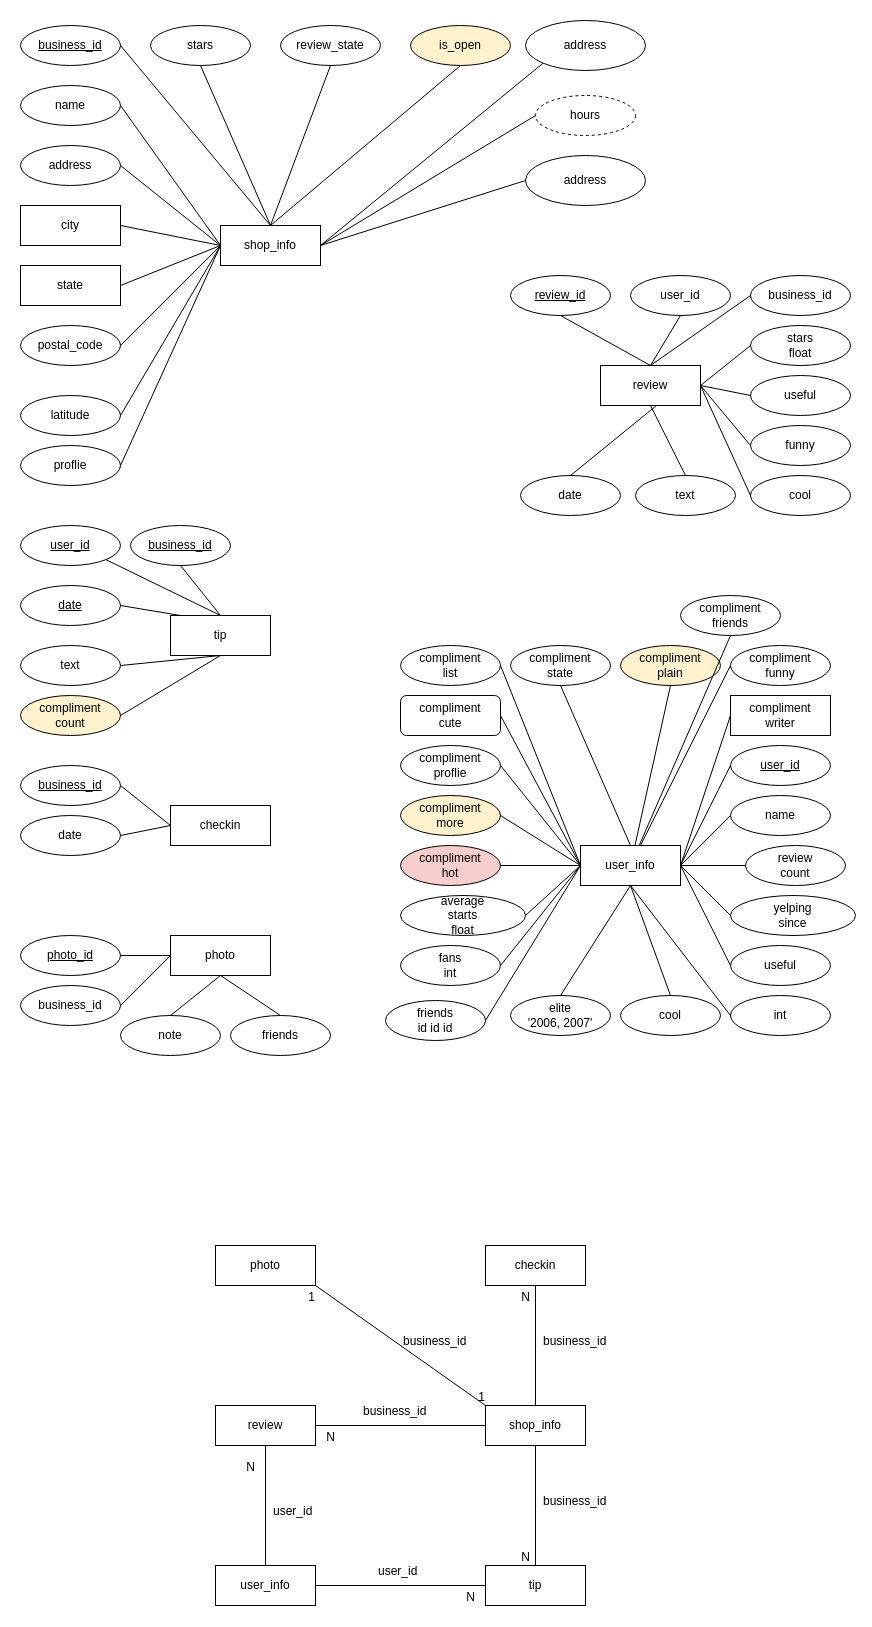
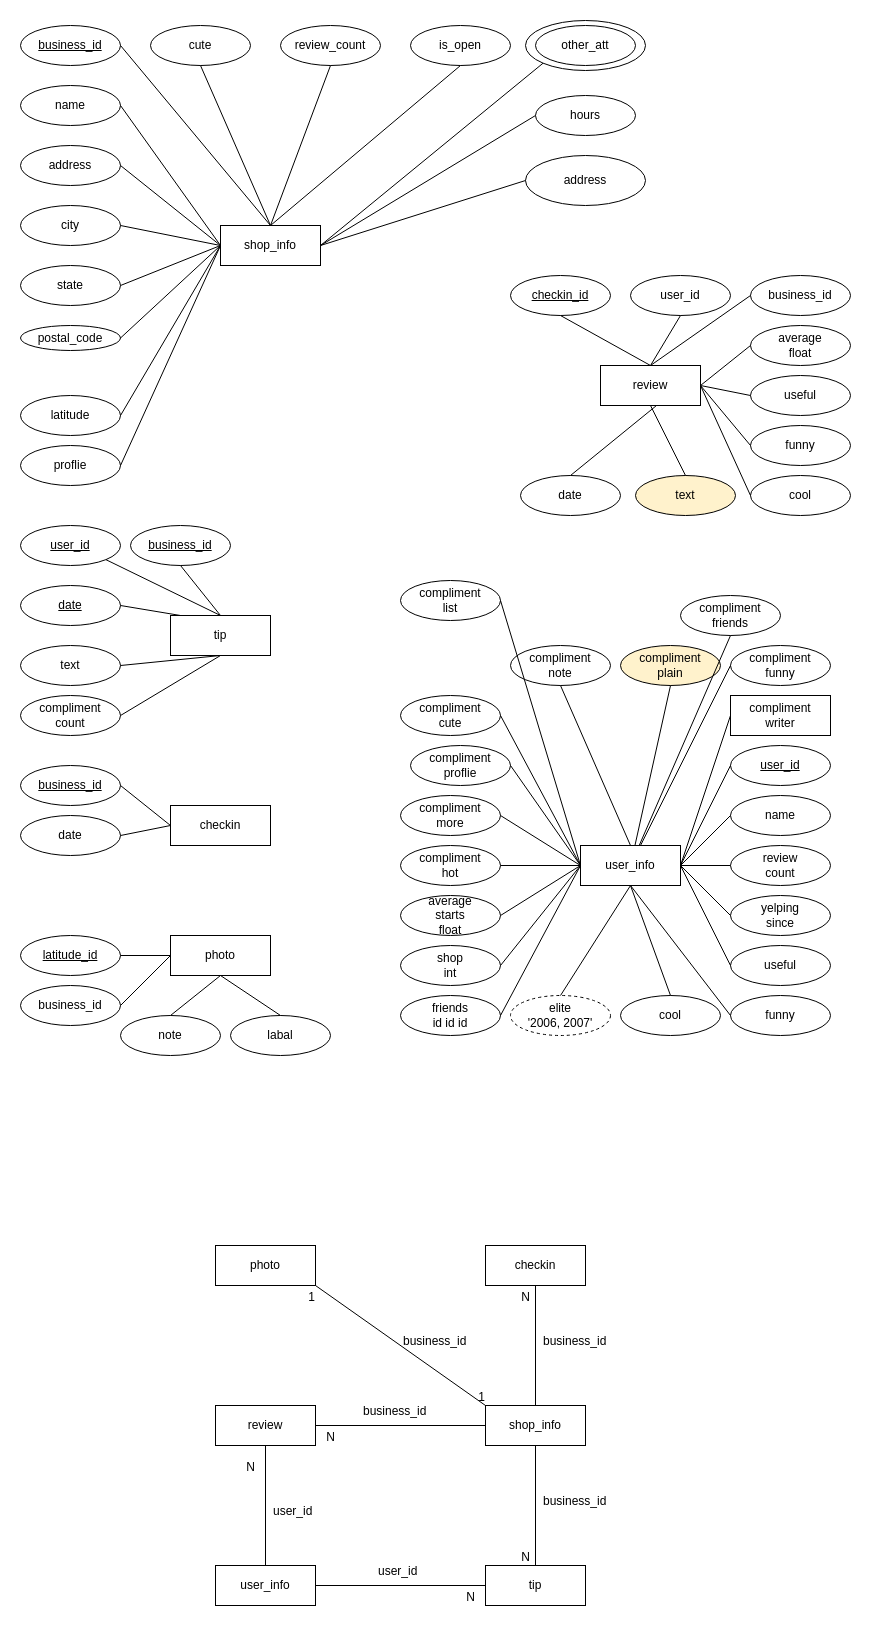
(201, 46) -> (201, 46)
(331, 46) -> (331, 46)
(461, 46) -> (461, 46)
none -> (586, 46)
(586, 116) -> (586, 116)
(71, 226) -> (71, 226)
(71, 286) -> (71, 286)
(561, 296) -> (561, 296)
(71, 346) -> (71, 338)
(801, 346) -> (801, 346)
(686, 496) -> (686, 496)
(451, 666) -> (451, 601)
(561, 666) -> (561, 666)
(71, 716) -> (71, 716)
(451, 716) -> (451, 716)
(451, 766) -> (461, 766)
(451, 816) -> (451, 816)
(451, 866) -> (451, 866)
(796, 866) -> (781, 866)
(463, 916) -> (451, 916)
(793, 916) -> (781, 916)
(71, 956) -> (71, 956)
(451, 966) -> (451, 966)
(561, 1016) -> (561, 1016)
(781, 1016) -> (781, 1016)
(436, 1021) -> (451, 1016)
(281, 1036) -> (281, 1036)
